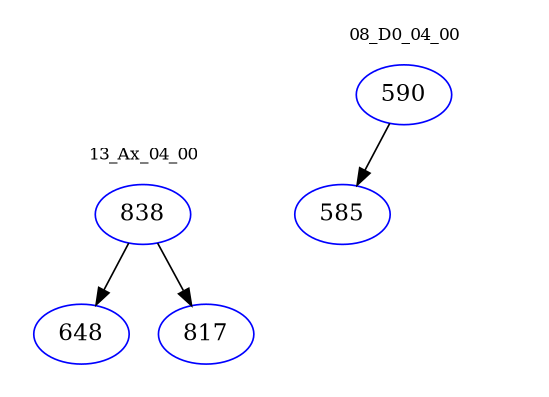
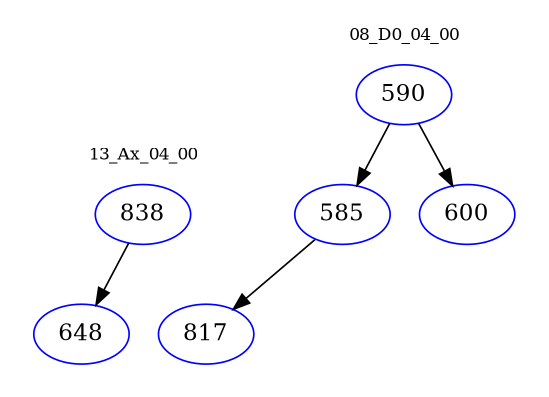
none -> (467, 214)
(171, 267) -> (281, 269)
